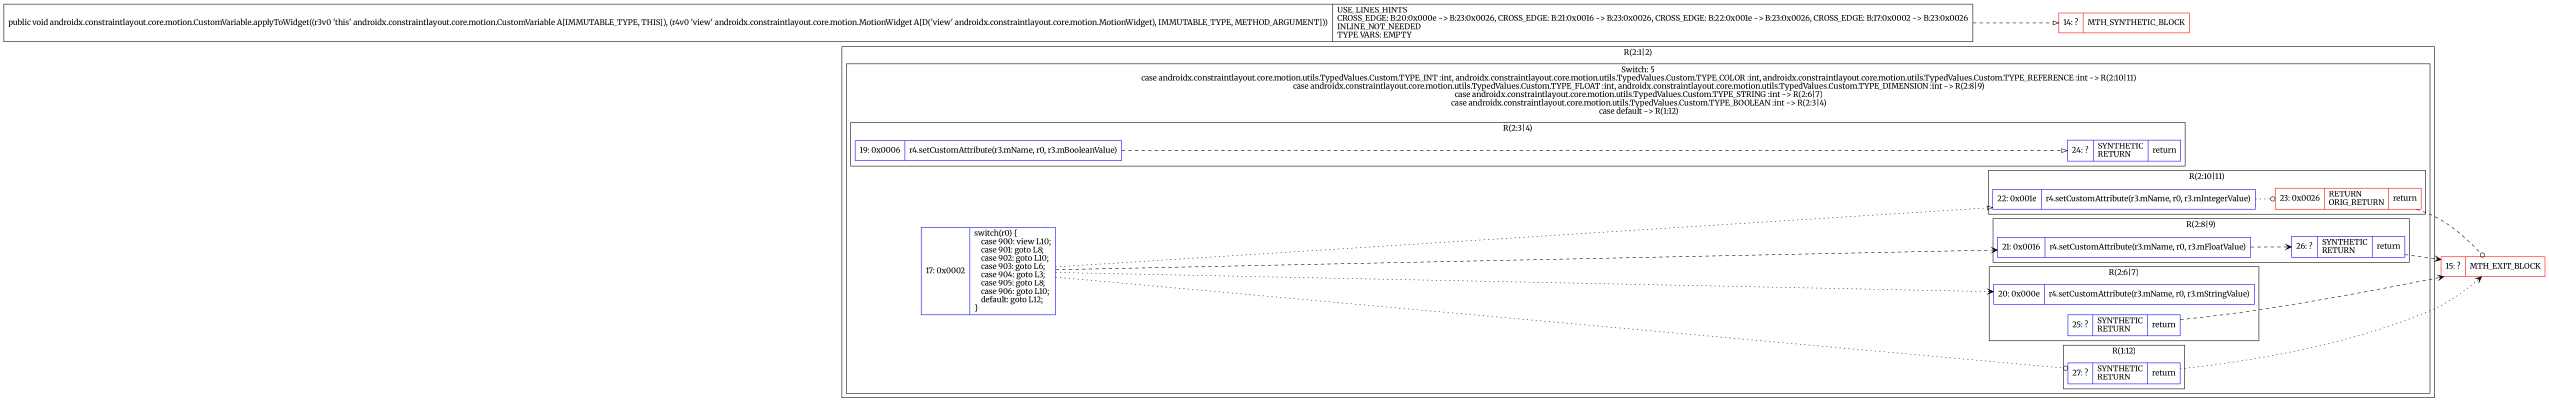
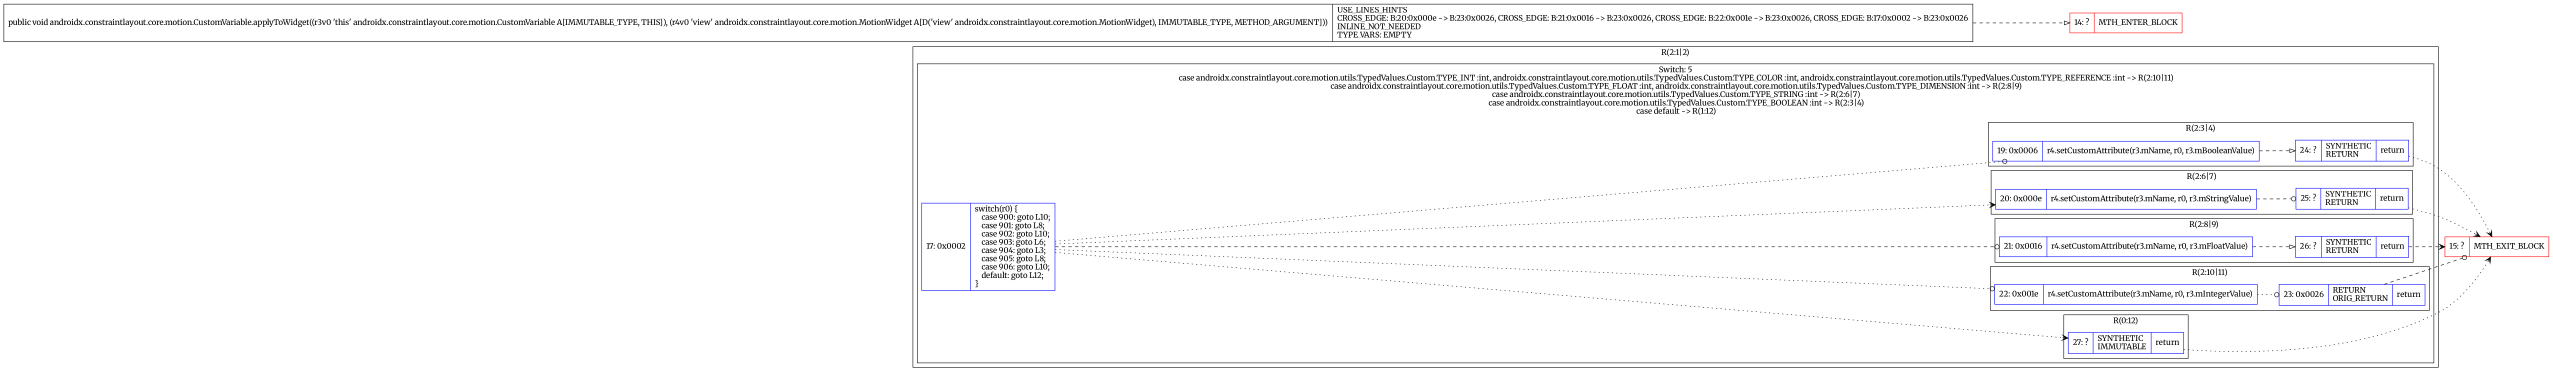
(2136, 23) -> (2138, 23)
none -> (2457, 185)
none -> (2274, 199)
(2348, 199) -> (2352, 295)
none -> (1529, 201)
(1521, 237) -> (1523, 269)
(1013, 242) -> (1013, 218)
(2268, 247) -> (2271, 247)
(1524, 260) -> (1525, 247)
(2310, 302) -> (2443, 218)
(1559, 323) -> (1559, 295)
(2124, 352) -> (2126, 321)
(2114, 377) -> (2122, 347)
